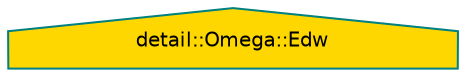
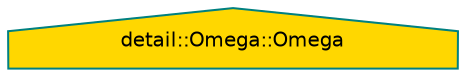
(233, 42) -> (233, 42)
